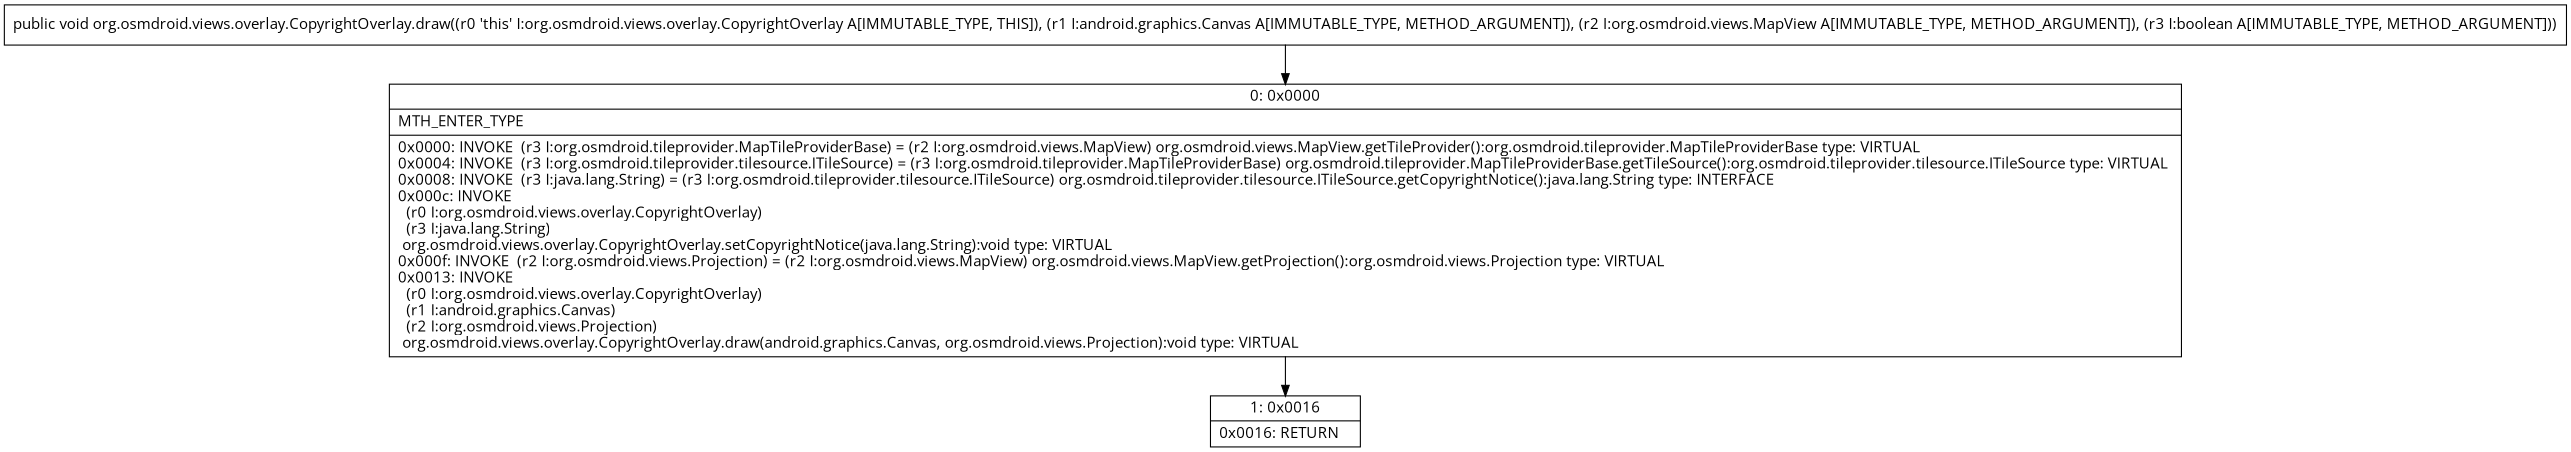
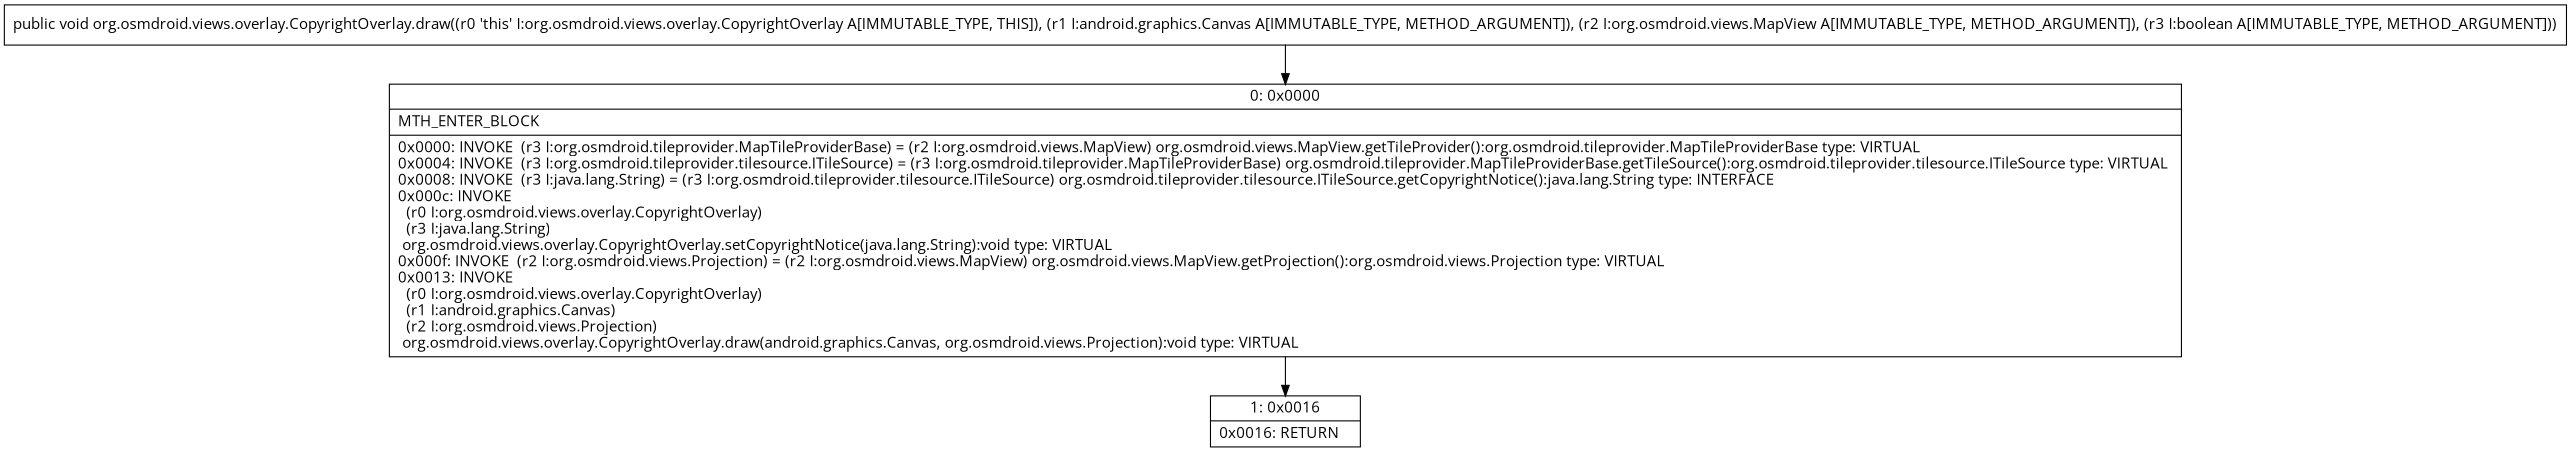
(461, 122) -> (469, 122)
